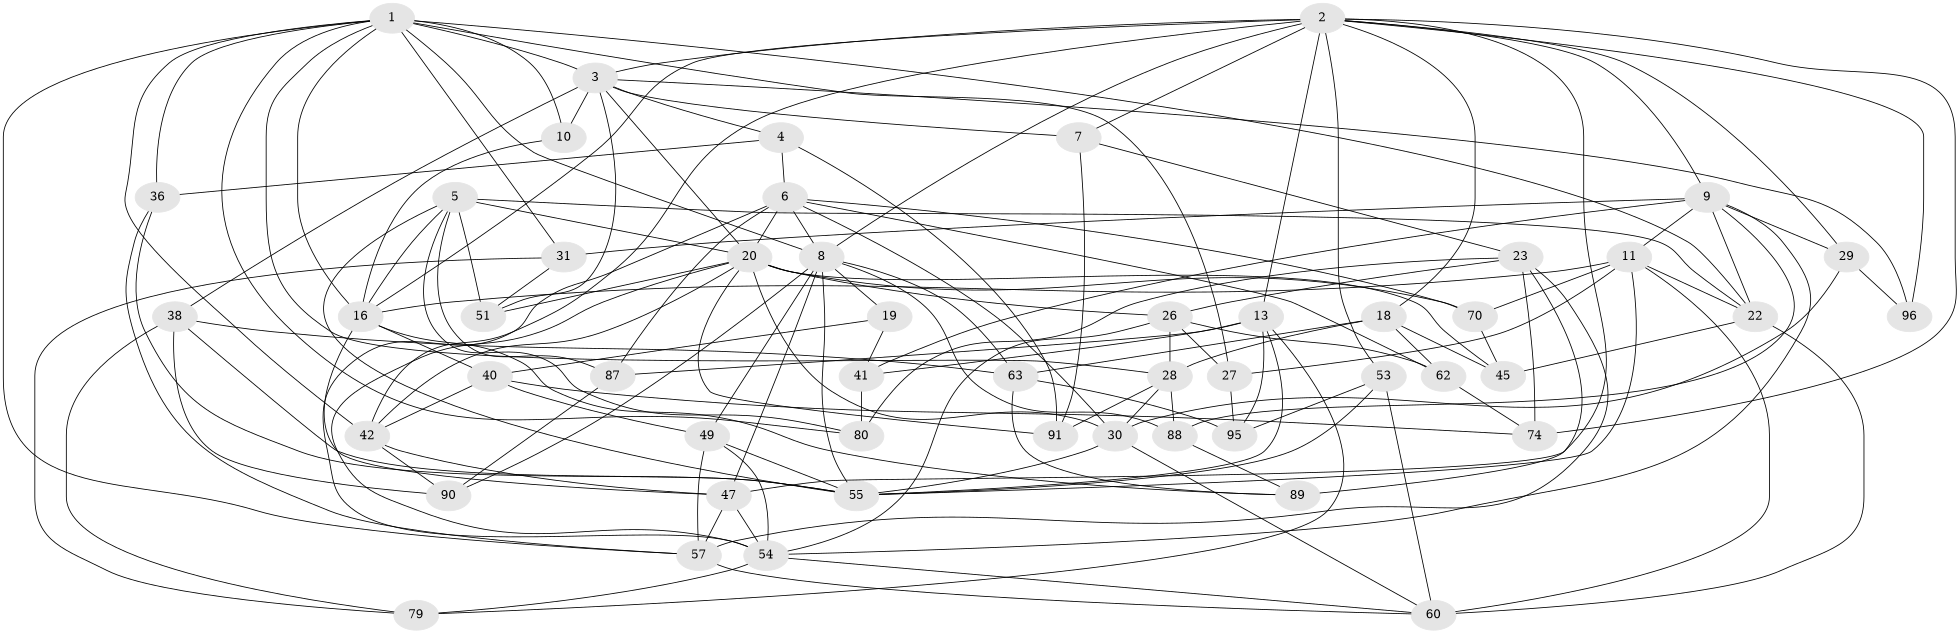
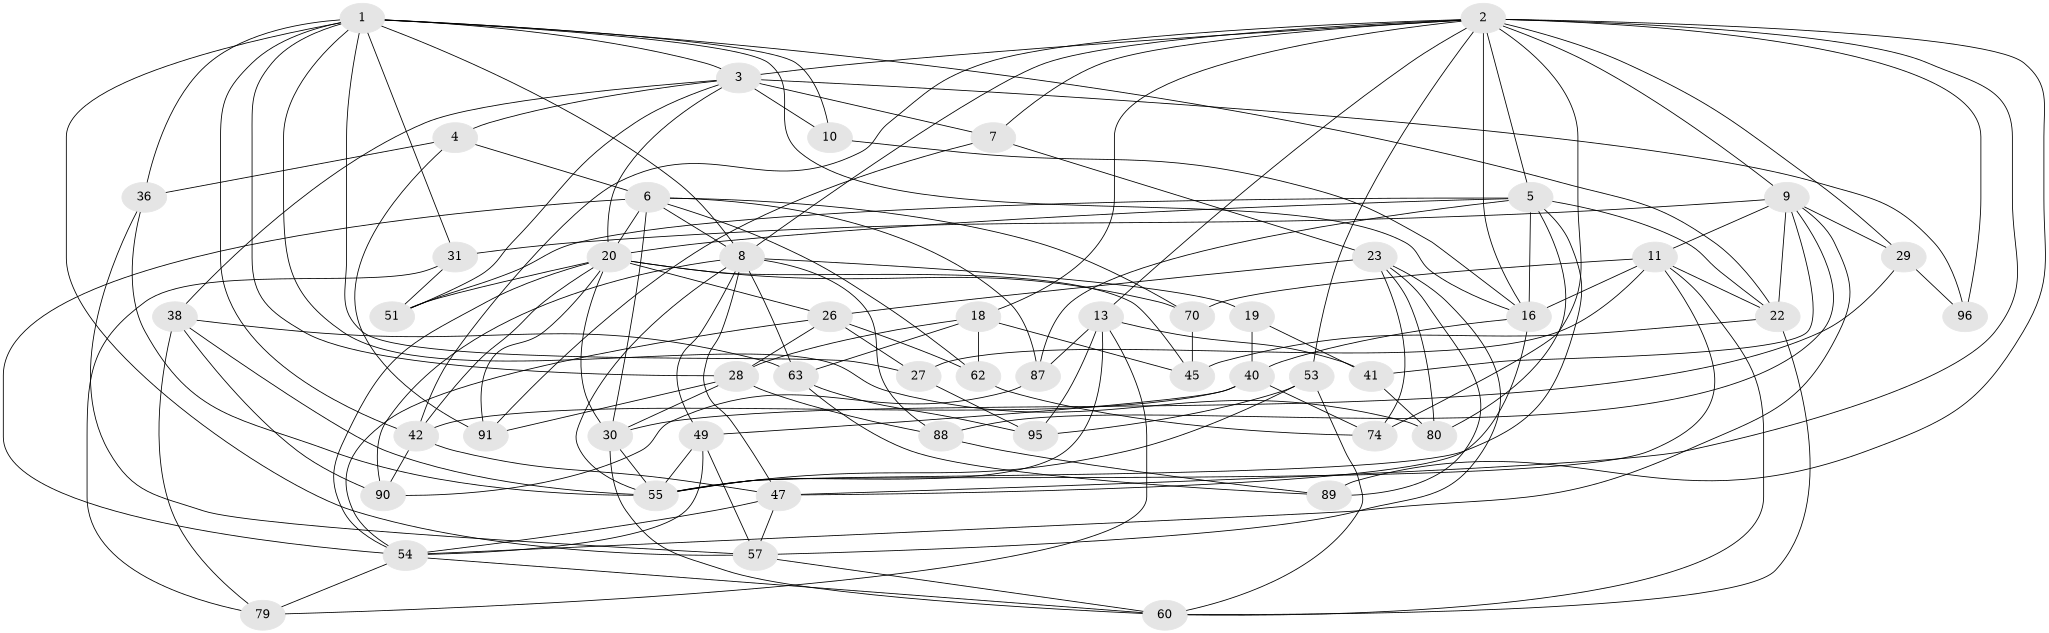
none -> (1507, 108)
(816, 448) -> (2038, 300)
